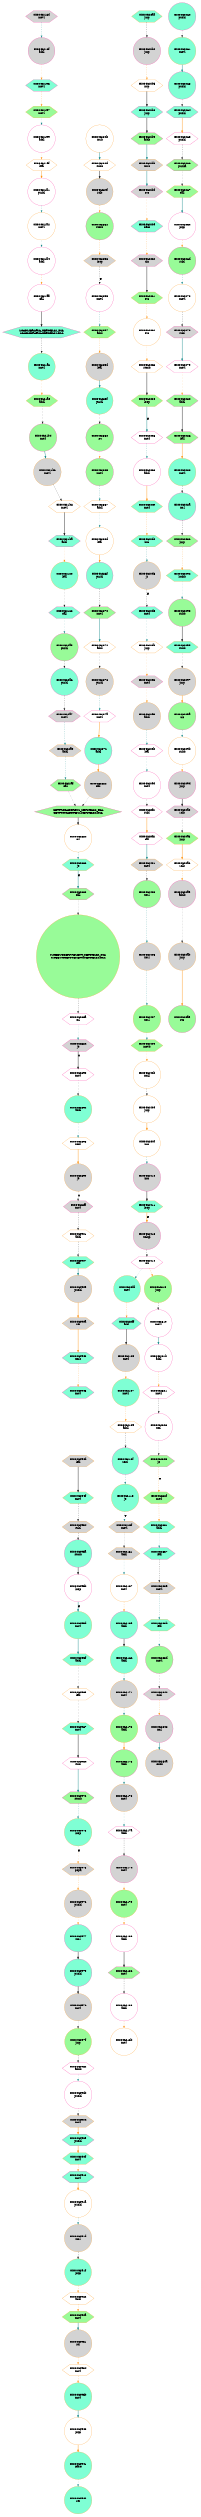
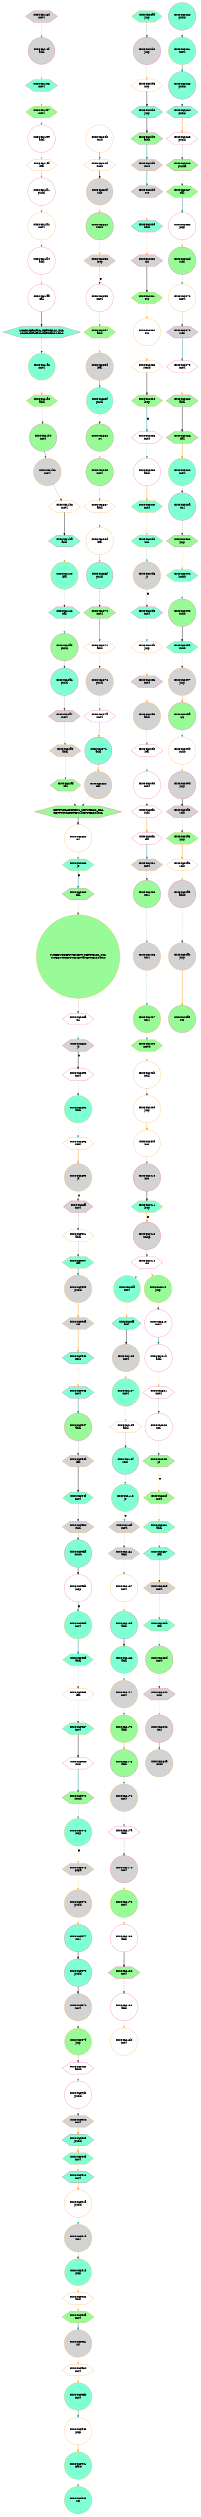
none -> (78, 1427)
